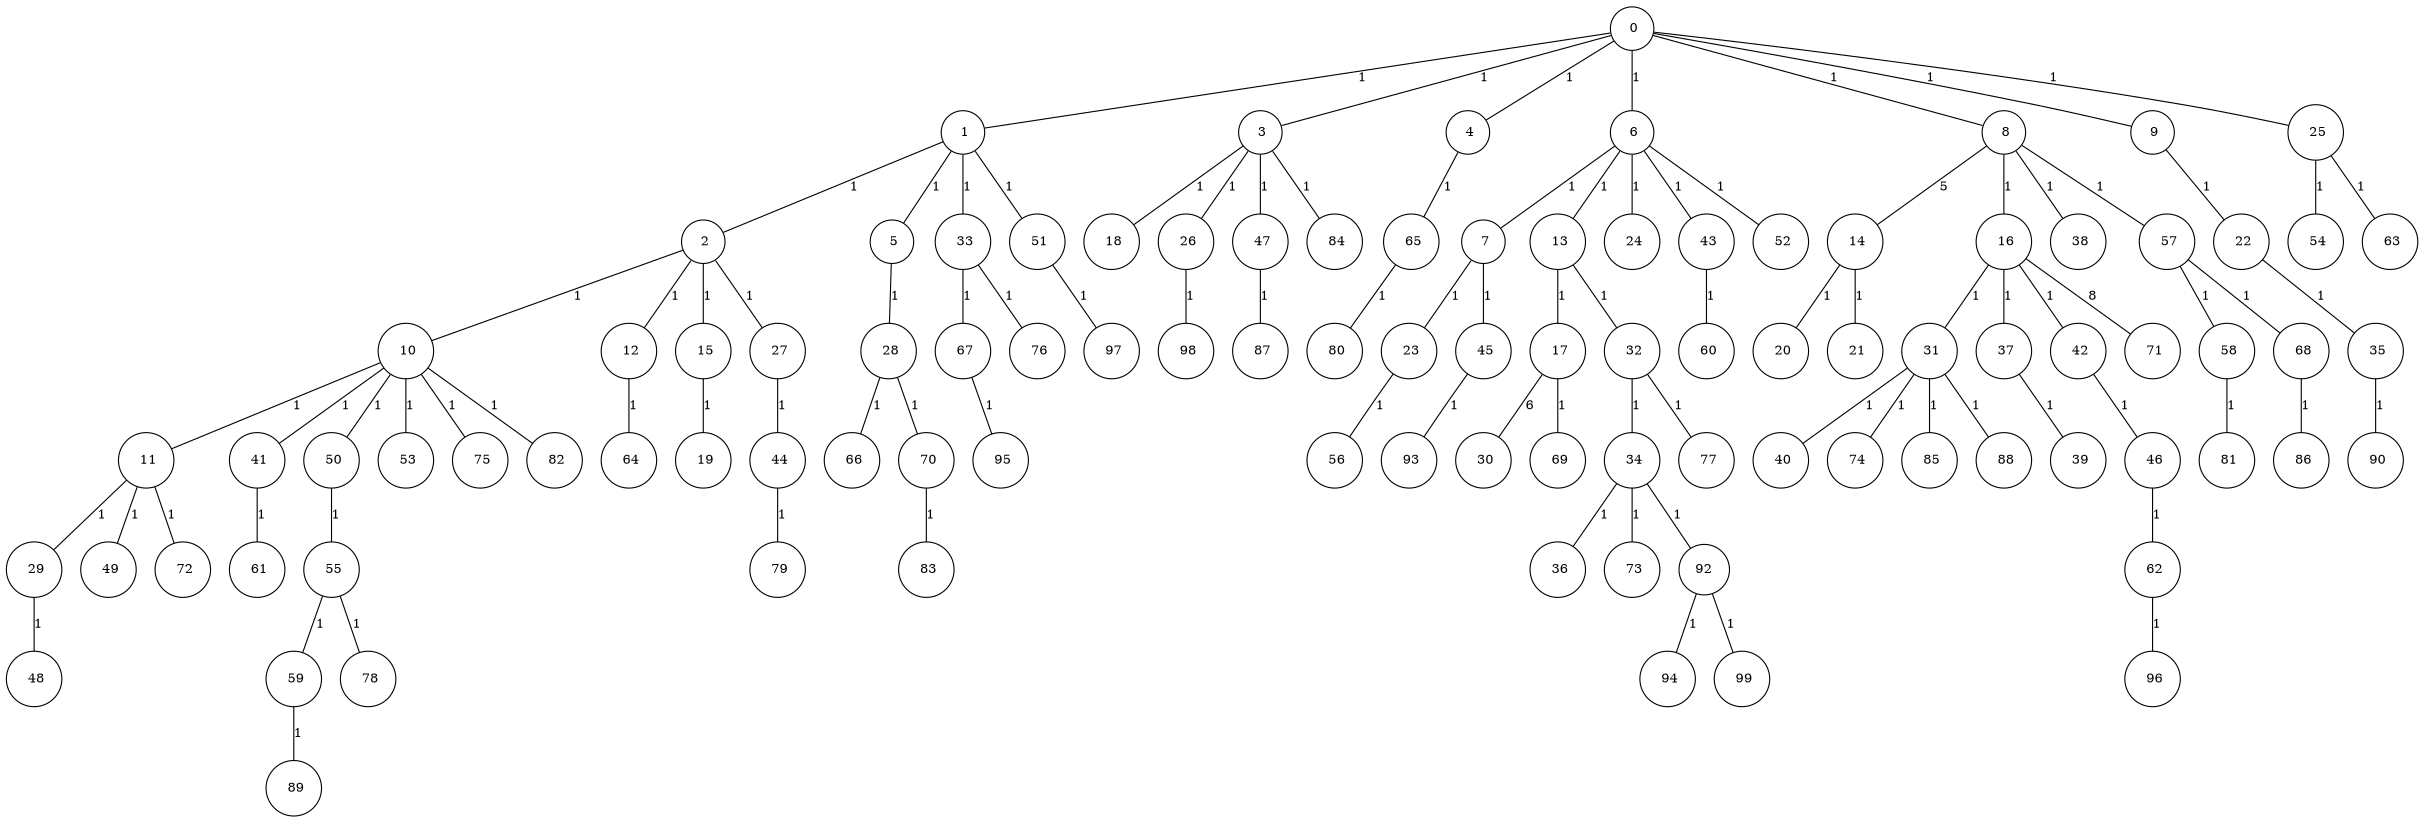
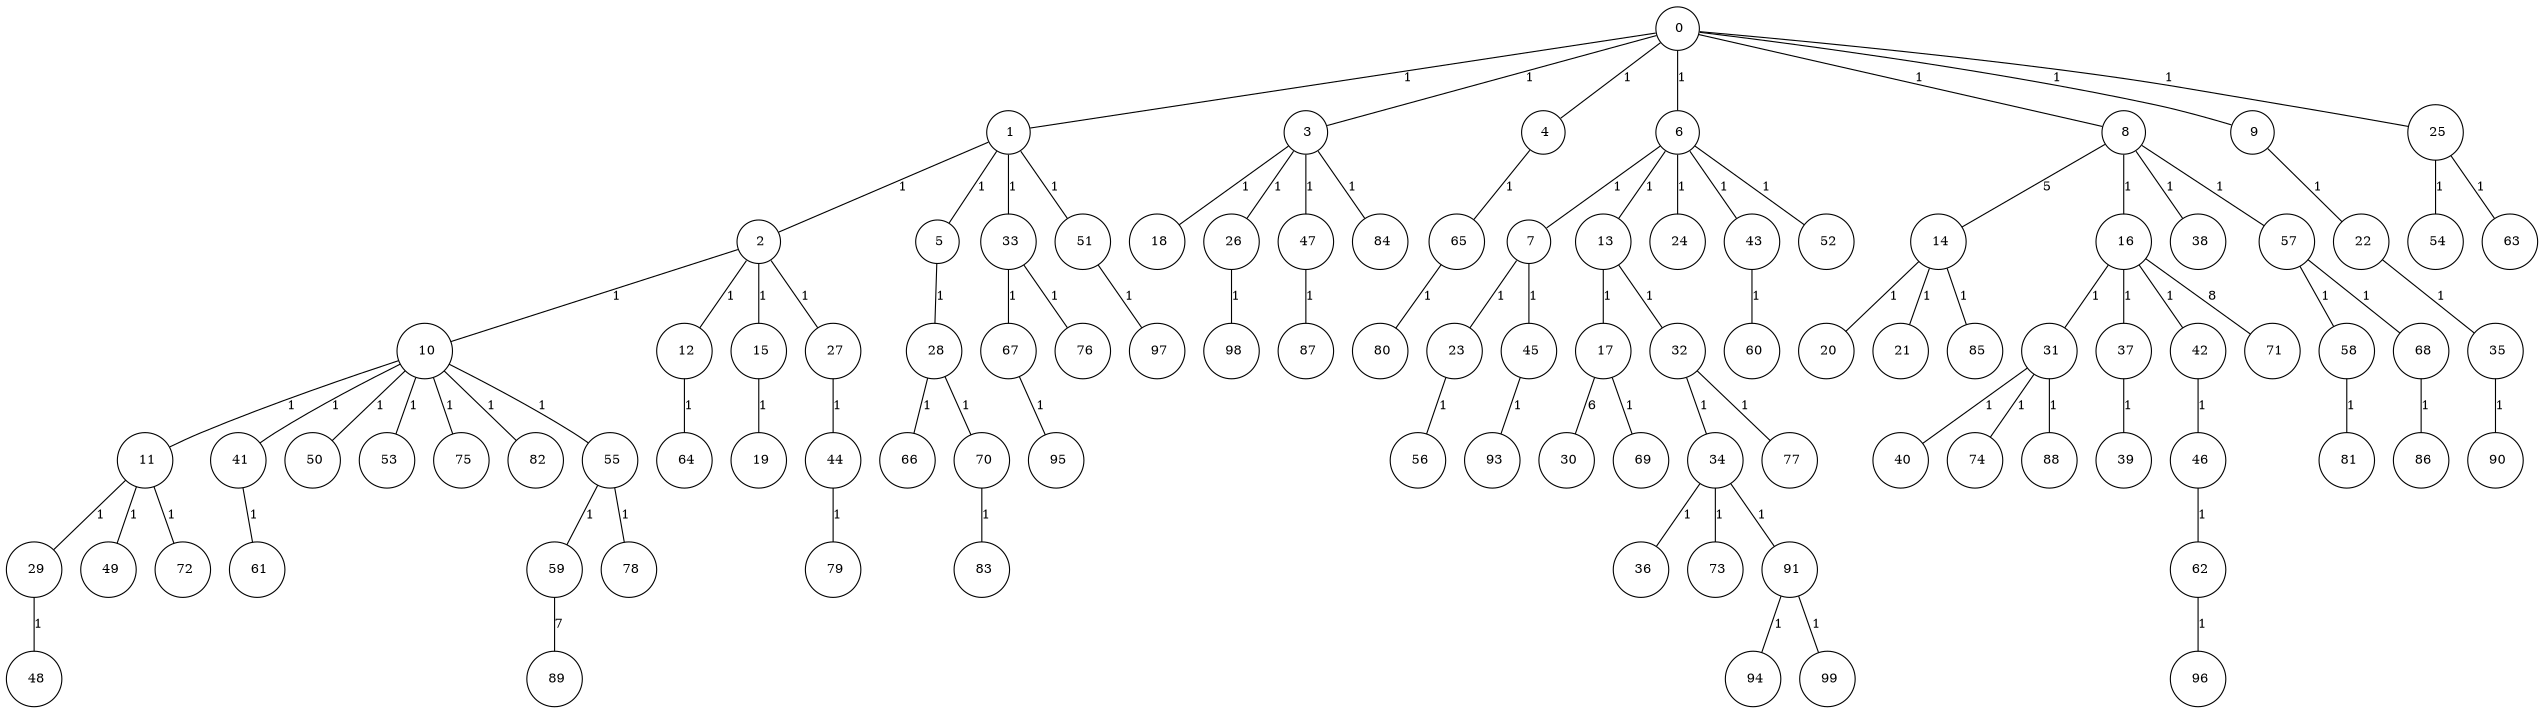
(1929, 406) -> (1957, 296)
(332, 515) -> (520, 401)
(1704, 570) -> (1790, 570)
(298, 734) -> (559, 624)
